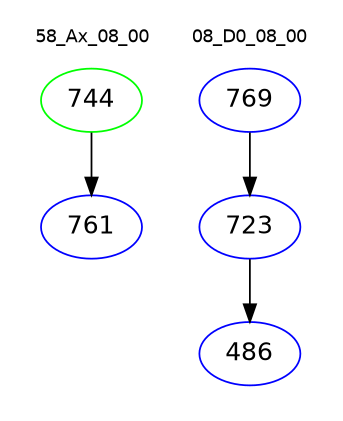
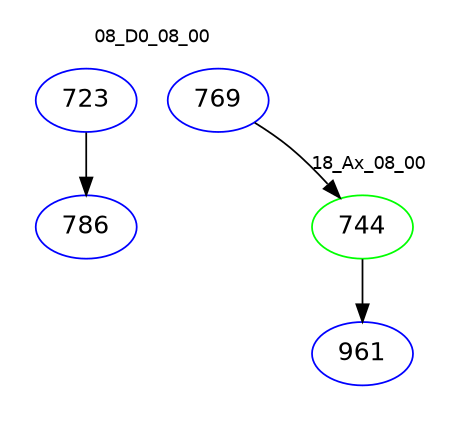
(92, 38) -> (369, 165)
(250, 155) -> (309, 165)
(92, 227) -> (363, 354)
(250, 354) -> (86, 227)
